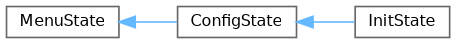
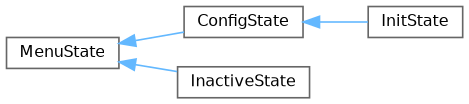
none -> (244, 82)
